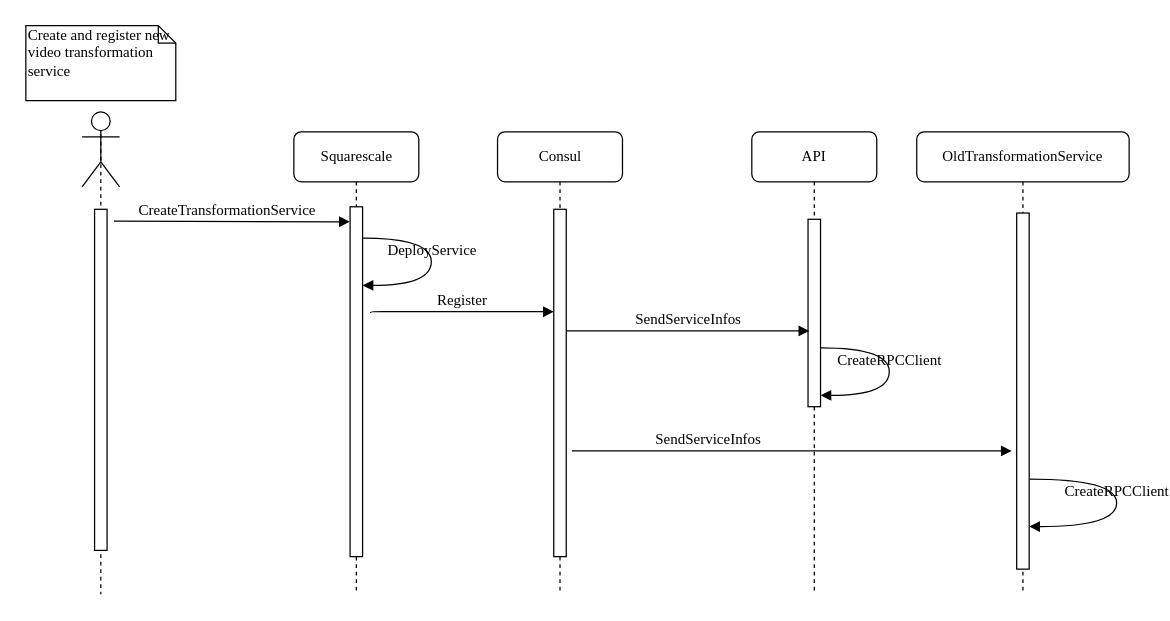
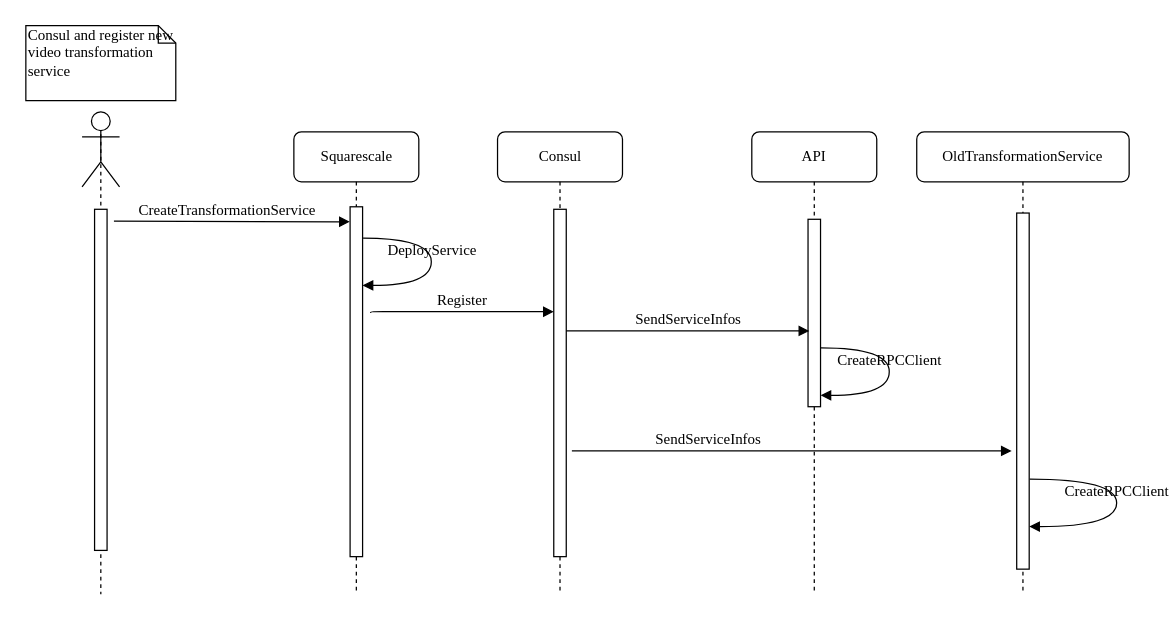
(102, 54) -> (102, 54)
